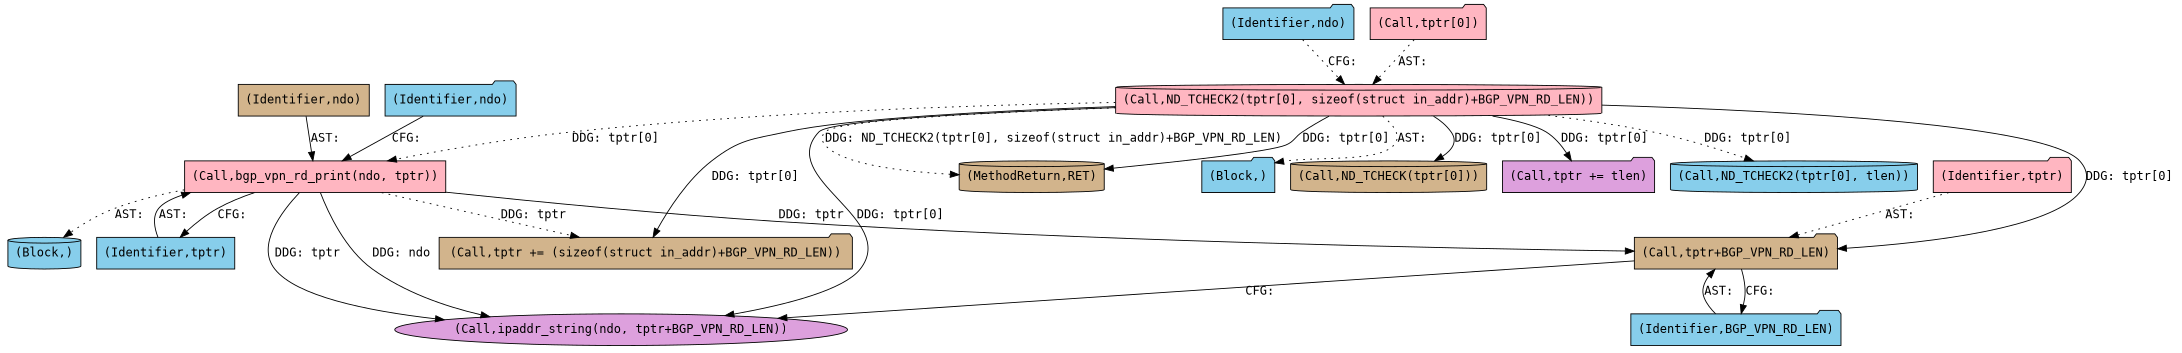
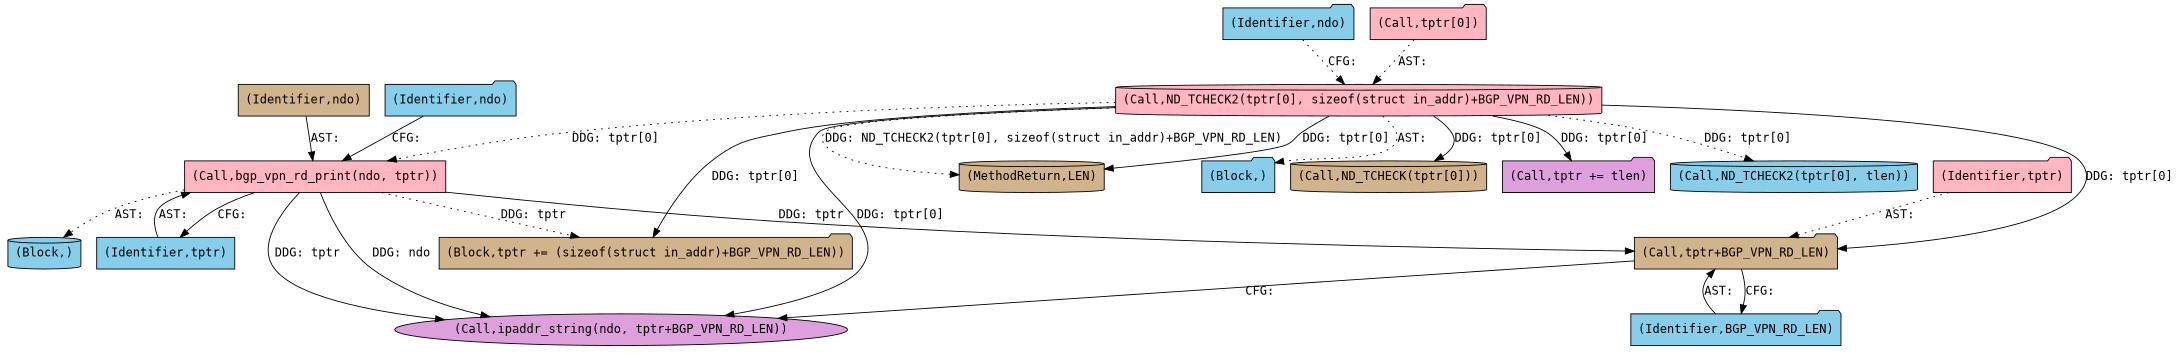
(1032, 177) -> (1032, 177)
(646, 253) -> (646, 253)
